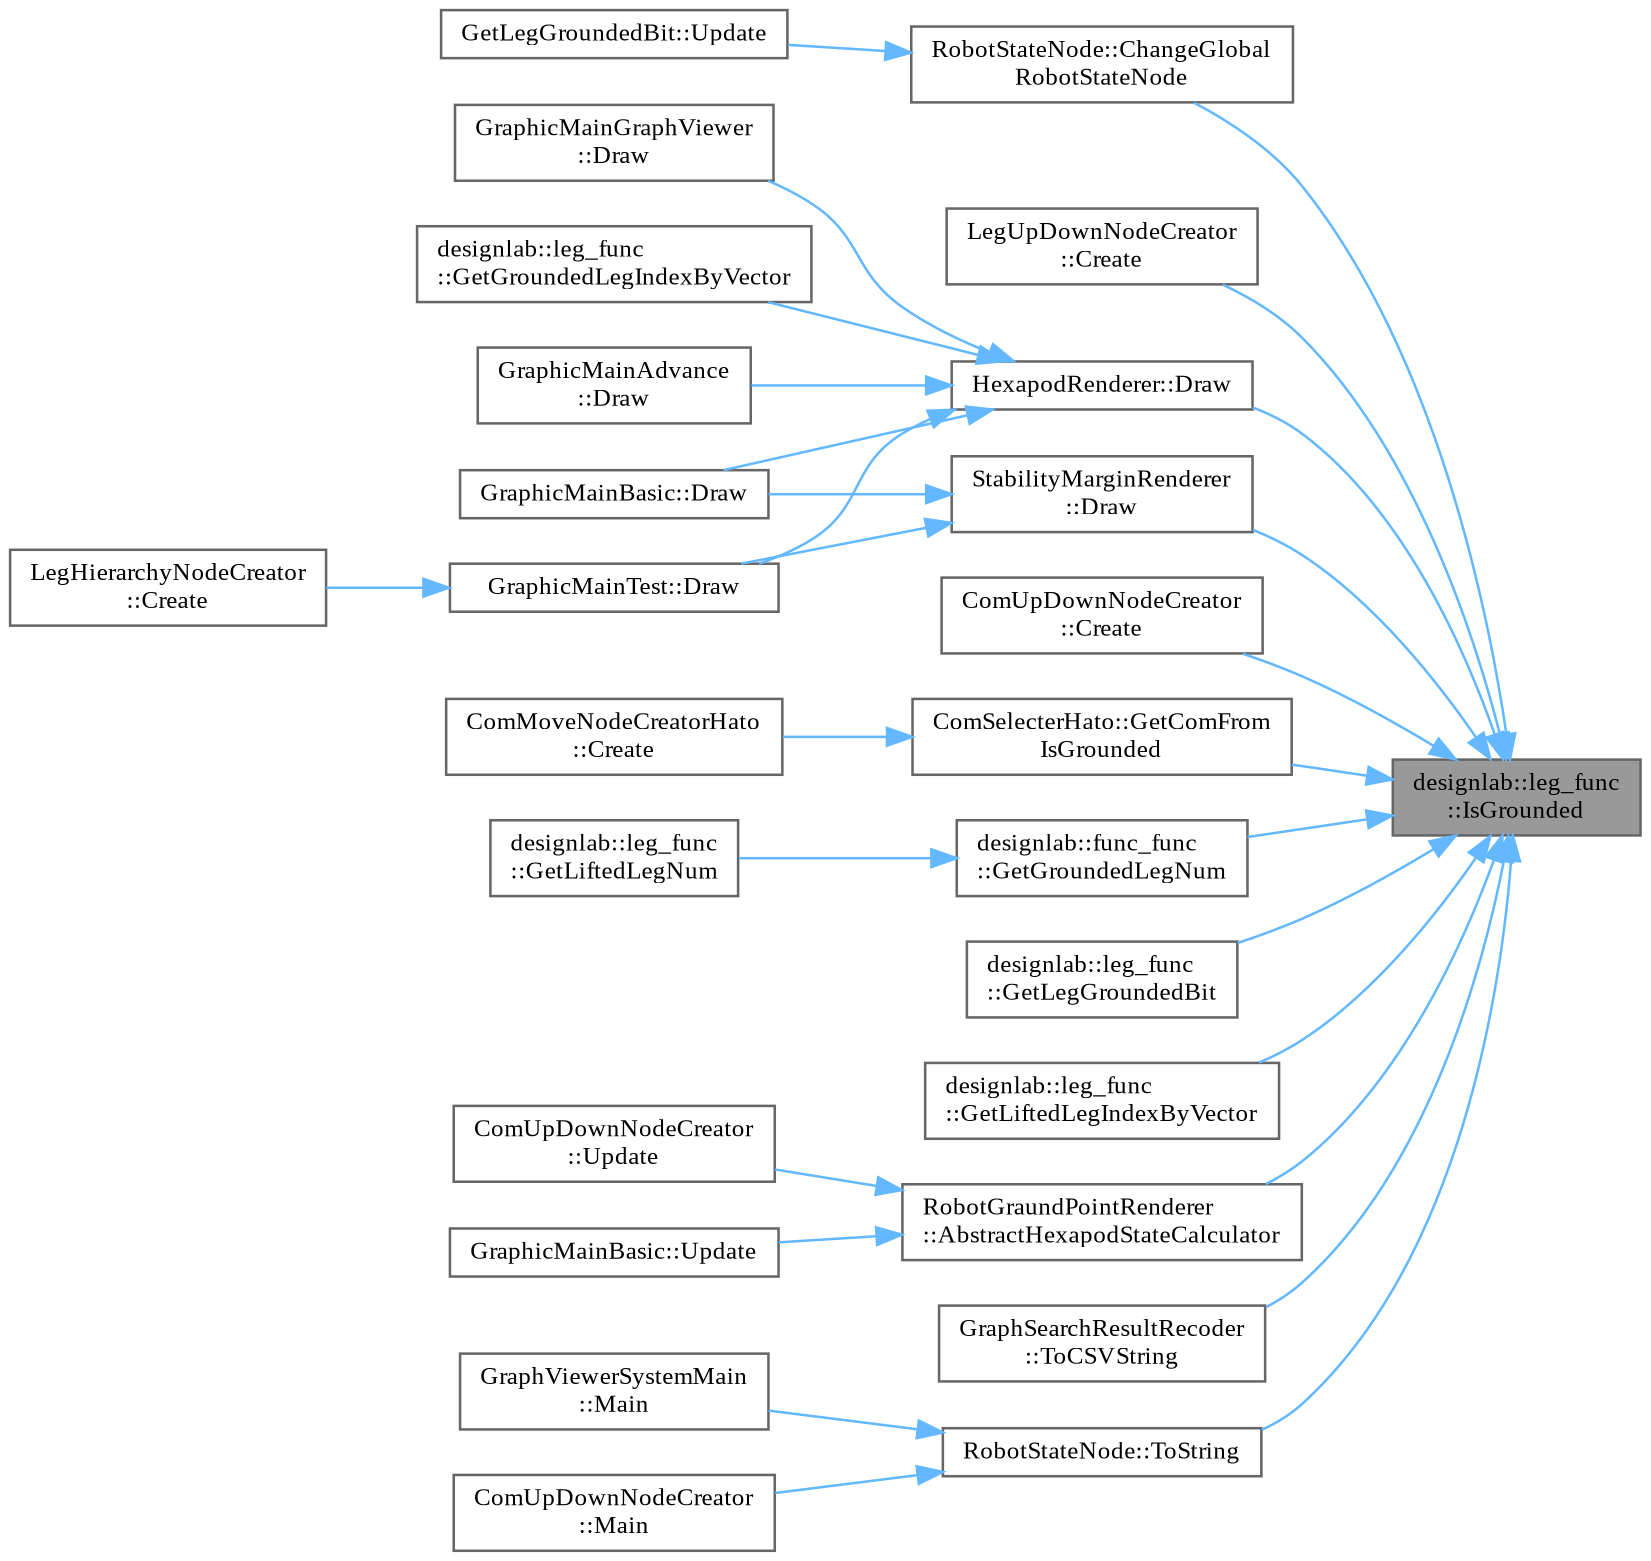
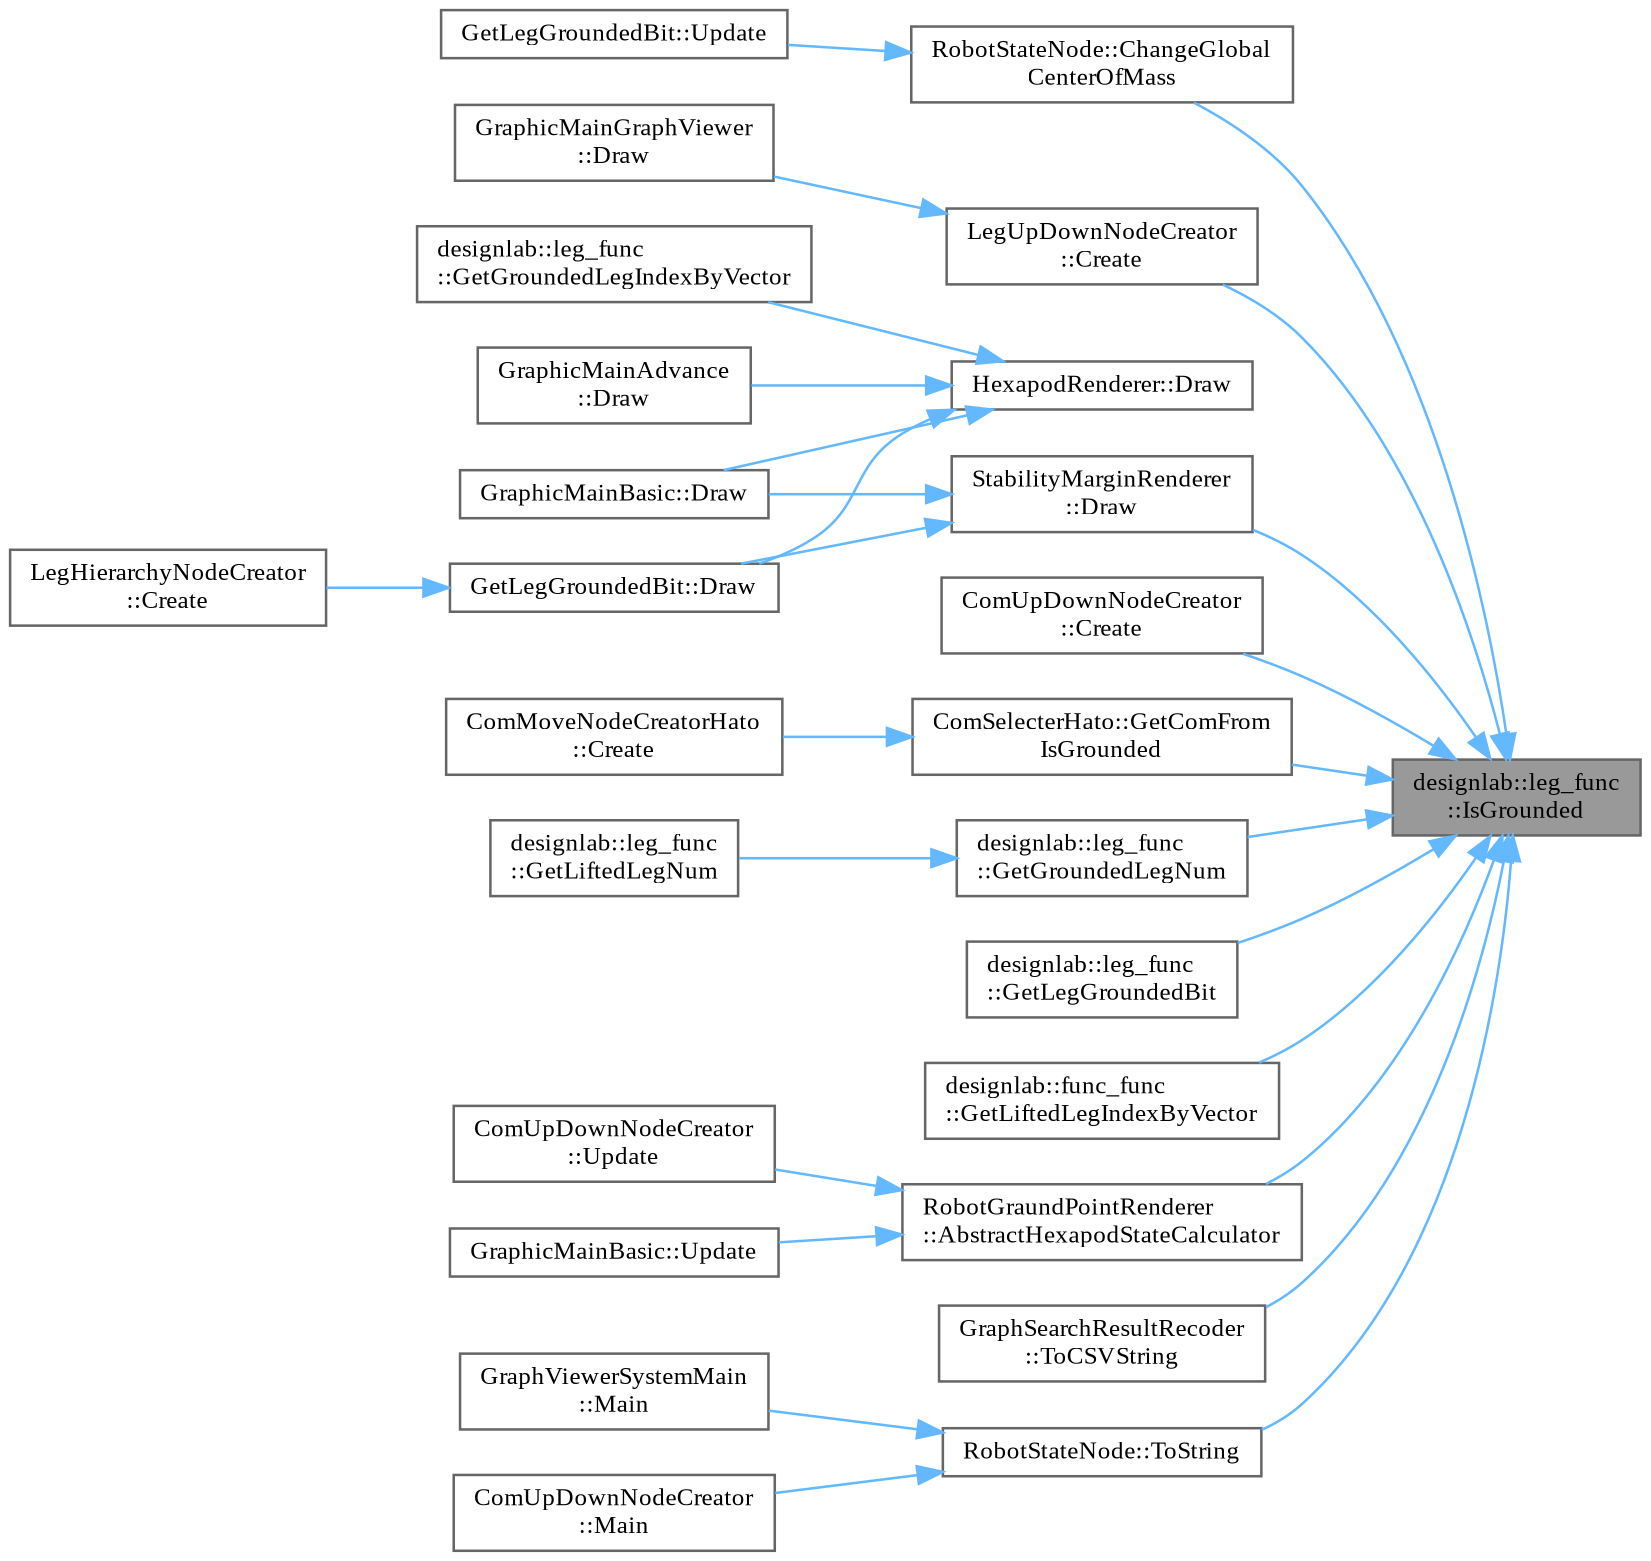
(1102, 64) -> (1102, 64)
(871, 275) -> (848, 192)
(1404, 547) -> none
(614, 588) -> (614, 588)
(1102, 858) -> (1102, 858)
(1102, 1101) -> (1102, 1101)
